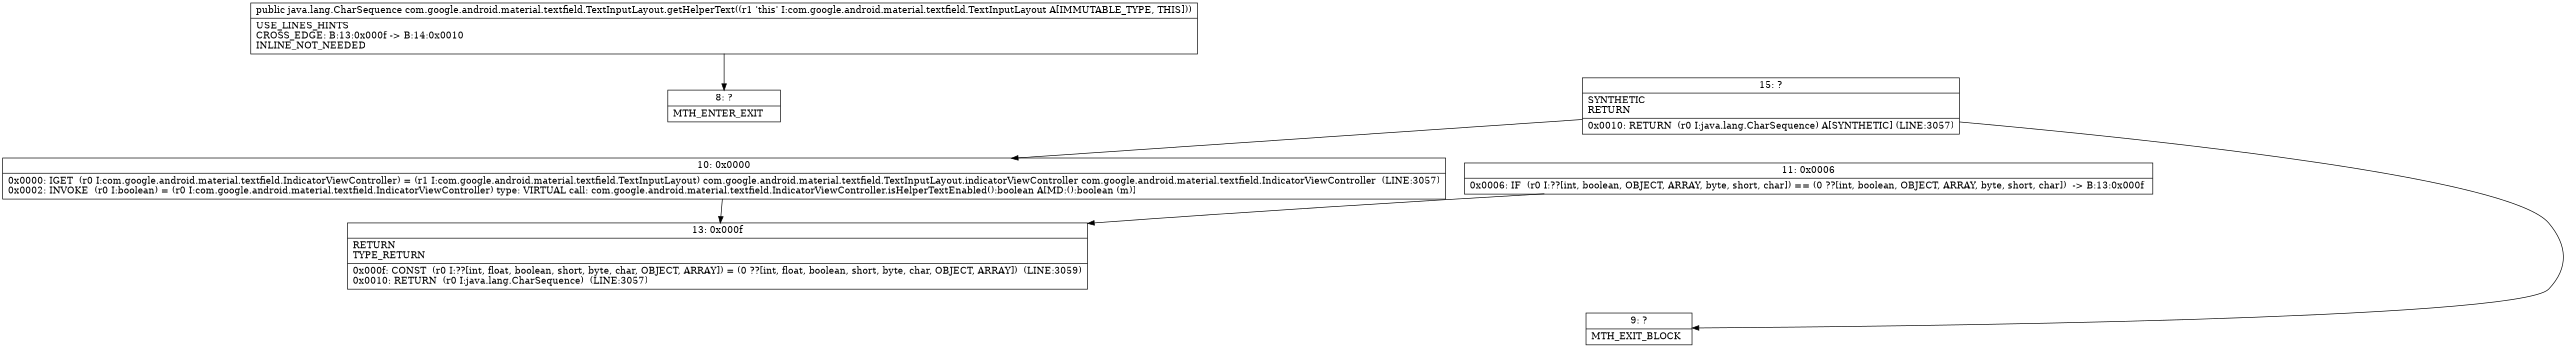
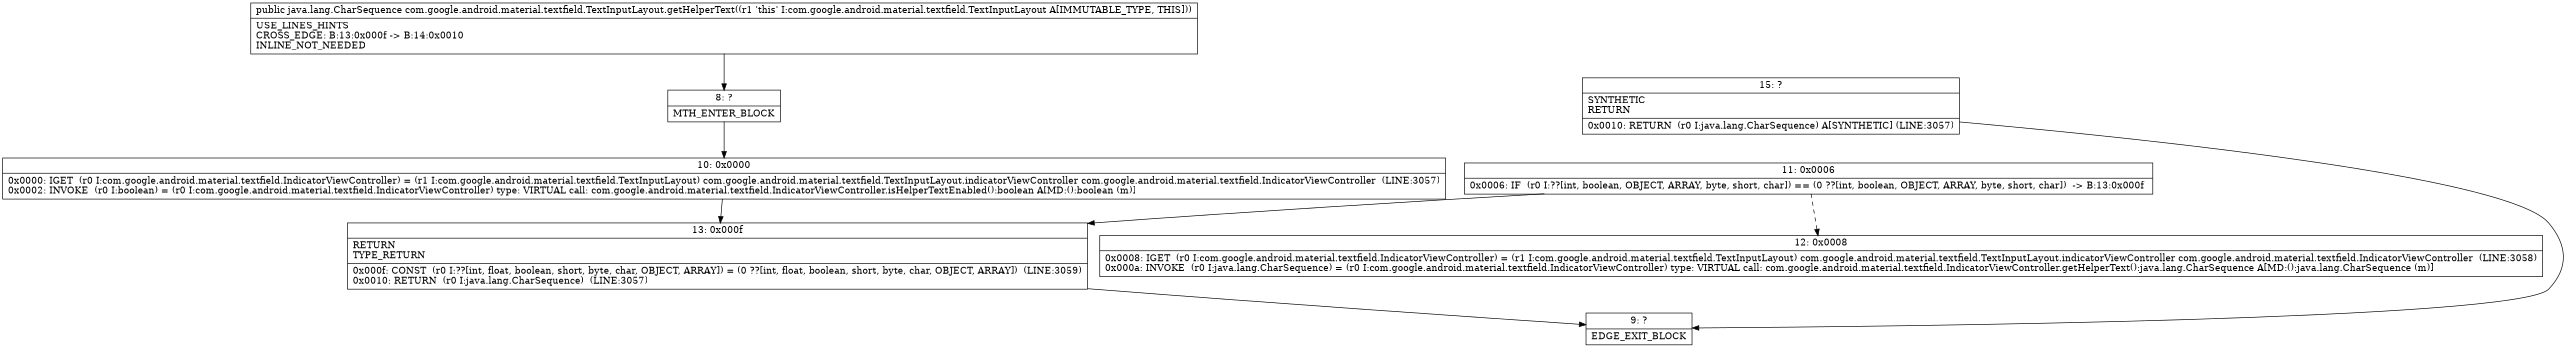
(718, 114) -> (724, 114)
(1300, 139) -> (724, 136)
none -> (1821, 256)
none -> (1333, 307)
(1636, 337) -> (1639, 337)
